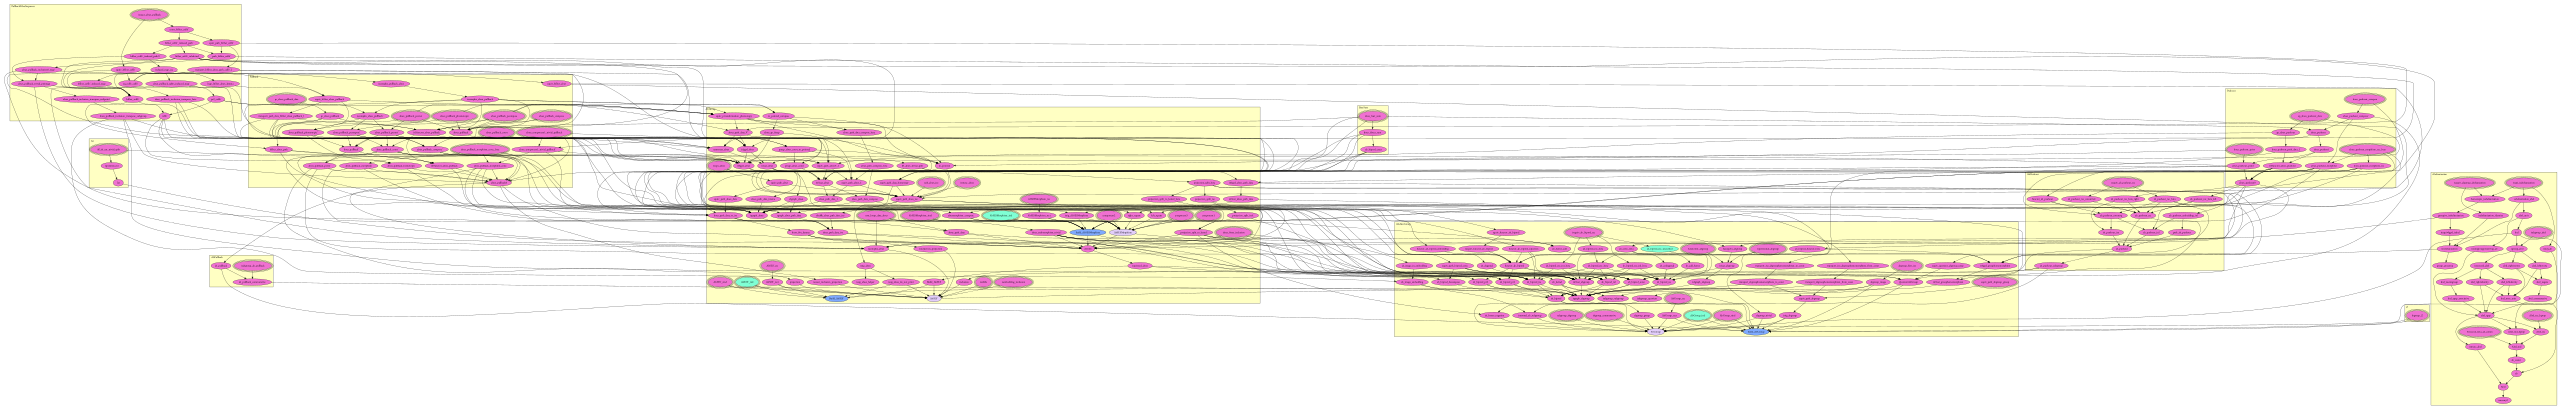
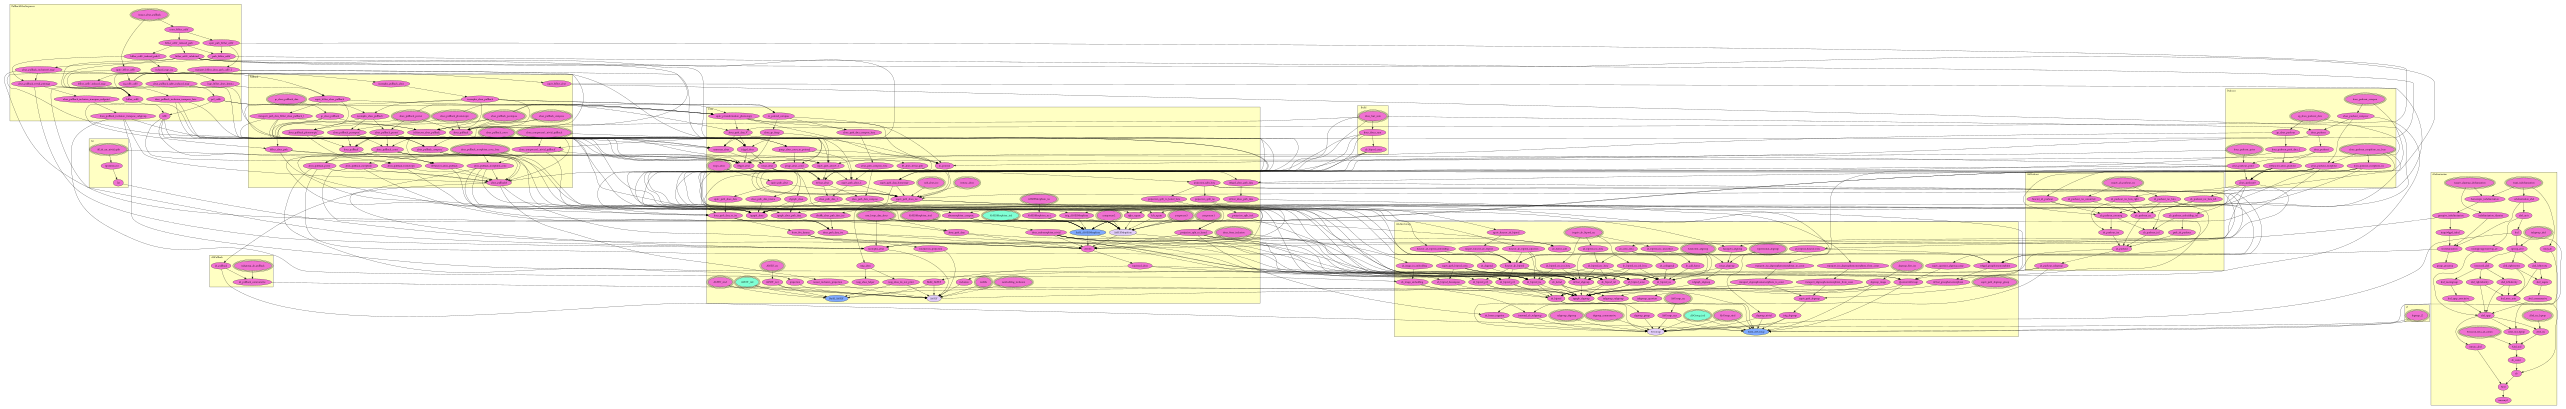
(1364, 108) -> (1364, 108)
(711, 109) -> (711, 109)
(1660, 249) -> (1660, 249)
